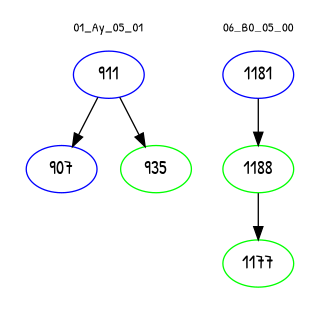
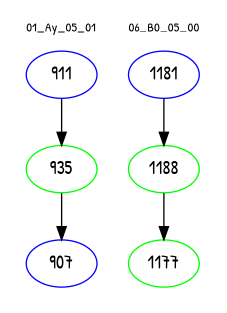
(88, 116) -> (62, 210)
